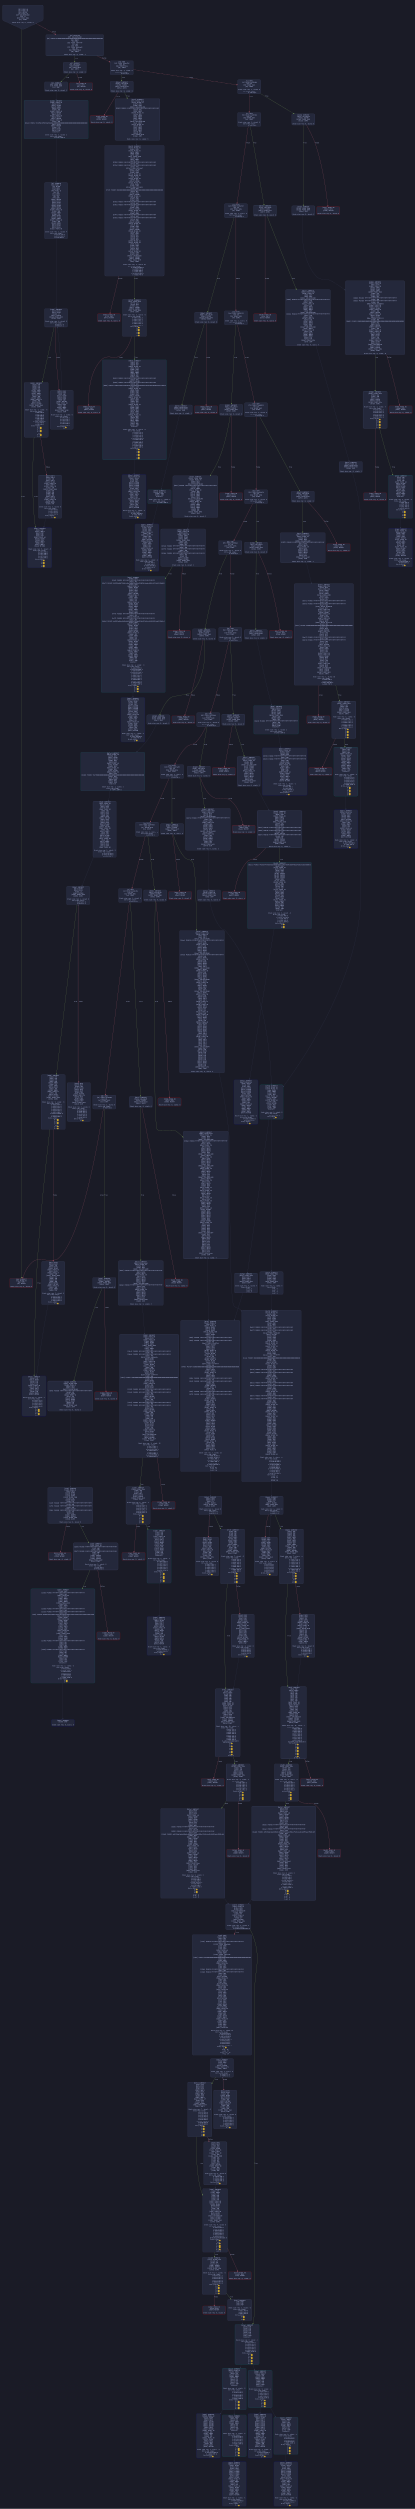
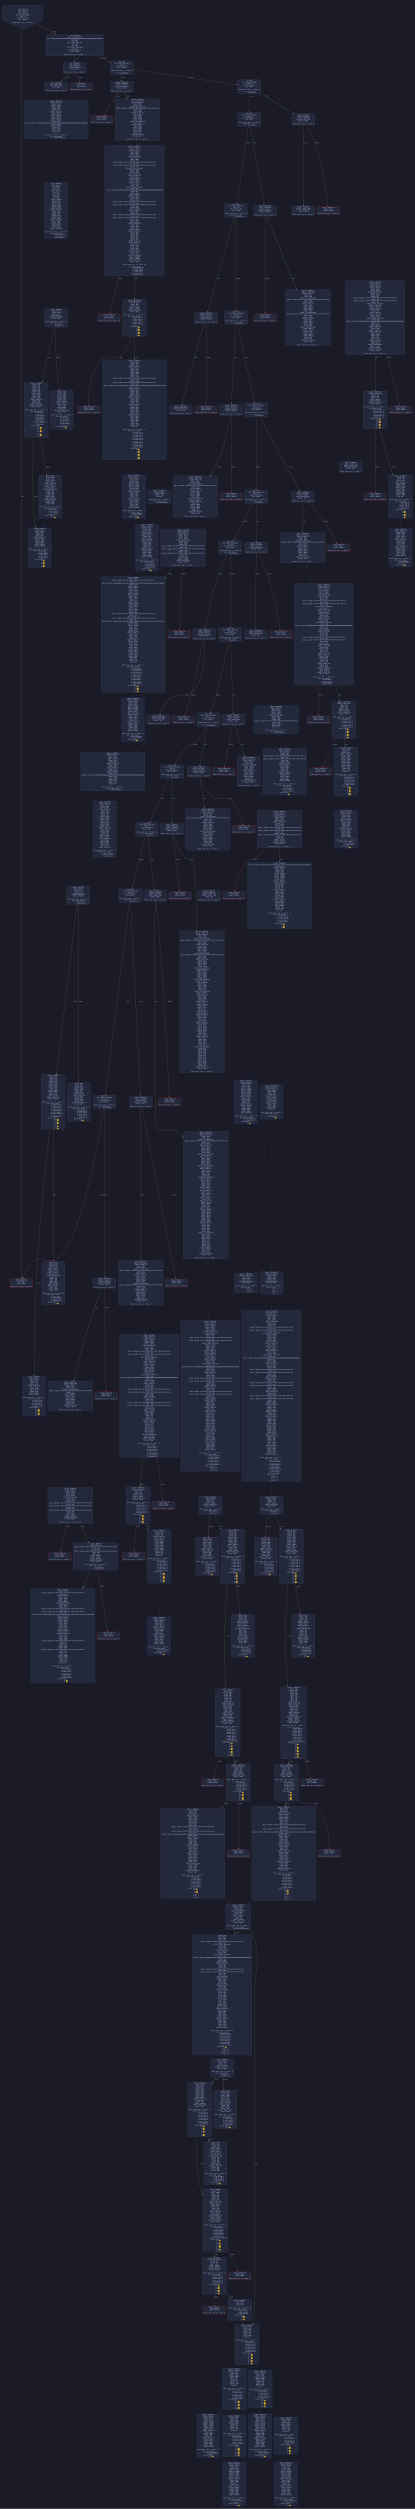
(63, 1723) -> none
